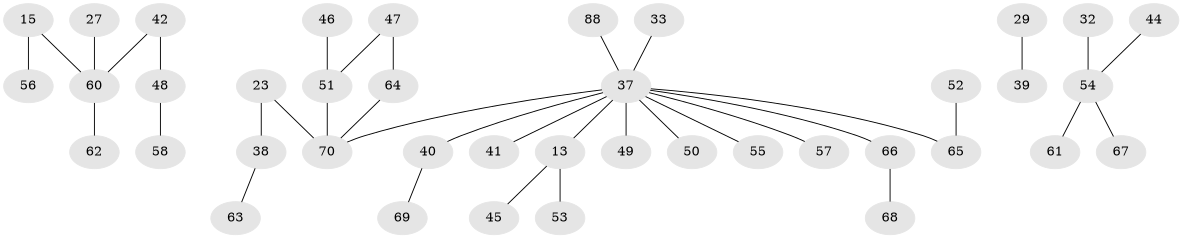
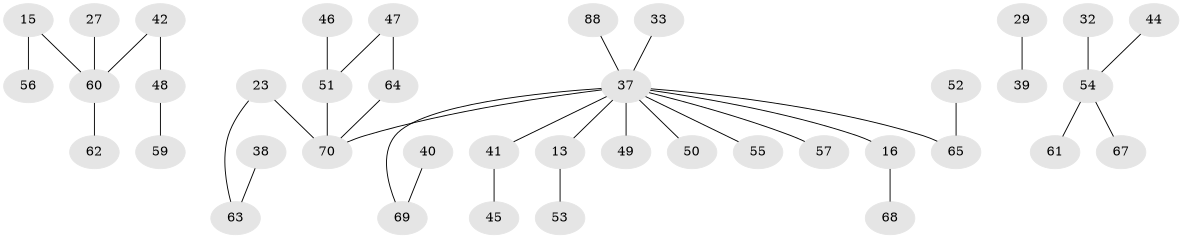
(524, 114) -> (482, 103)
(261, 119) -> (226, 149)
(160, 152) -> (160, 152)
(890, 152) -> (890, 152)
(527, 185) -> (494, 185)
